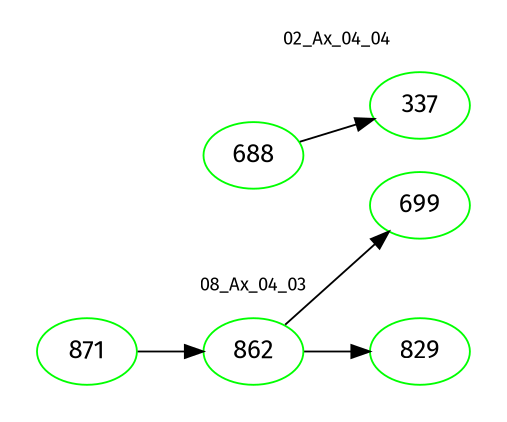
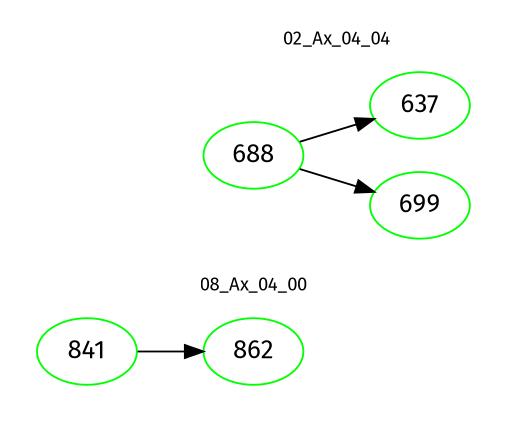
(420, 105) -> (420, 105)
(330, 284) -> (328, 178)
(253, 286) -> (253, 286)
(87, 352) -> (87, 352)
(420, 352) -> none
